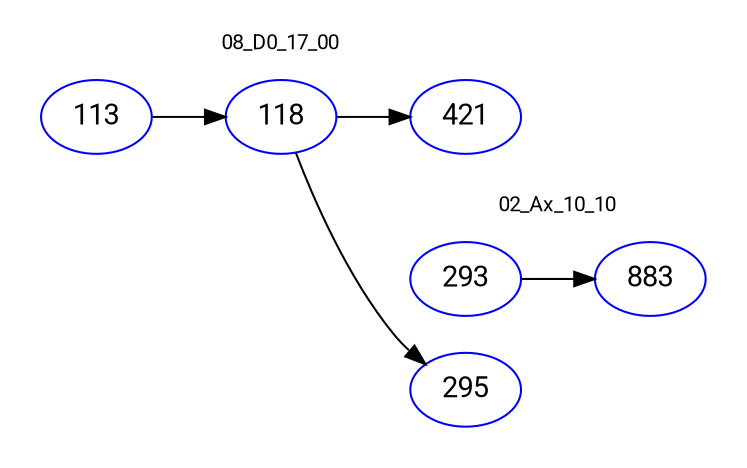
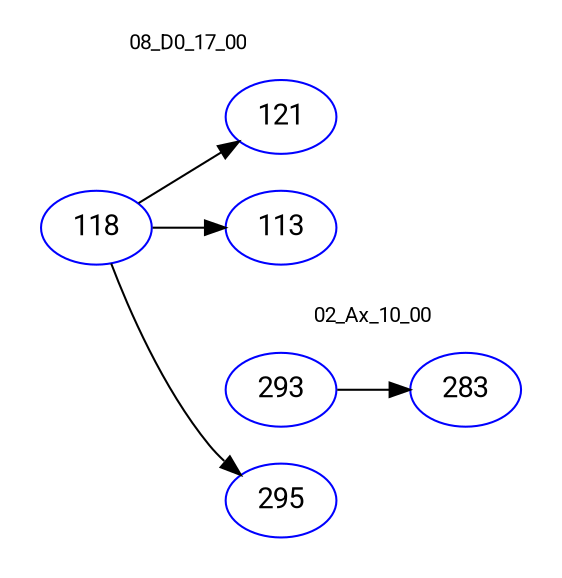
(179, 117) -> (179, 228)
(466, 117) -> (281, 117)
(558, 206) -> (373, 317)
(650, 279) -> (466, 390)
